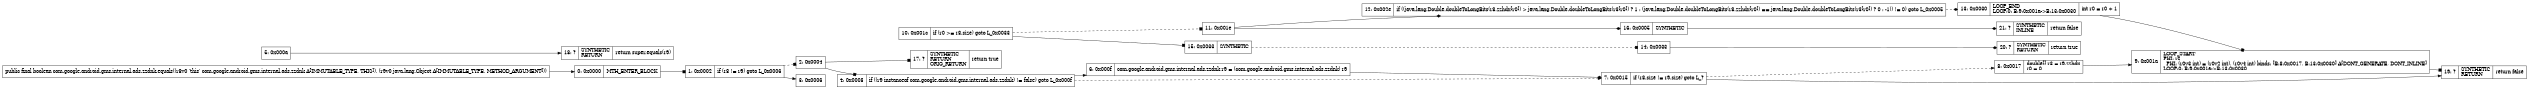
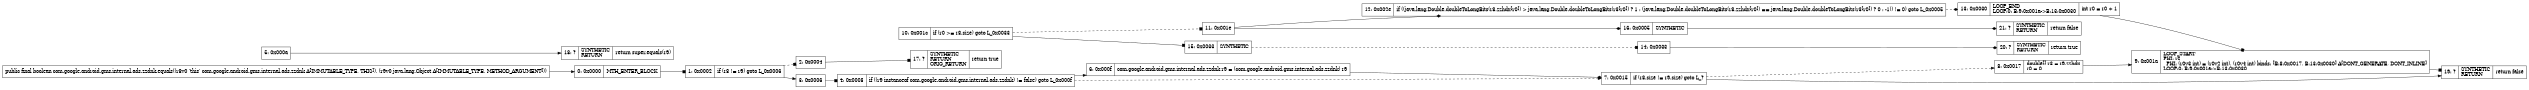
(2025, 31) -> (2027, 31)
(839, 72) -> (830, 81)
